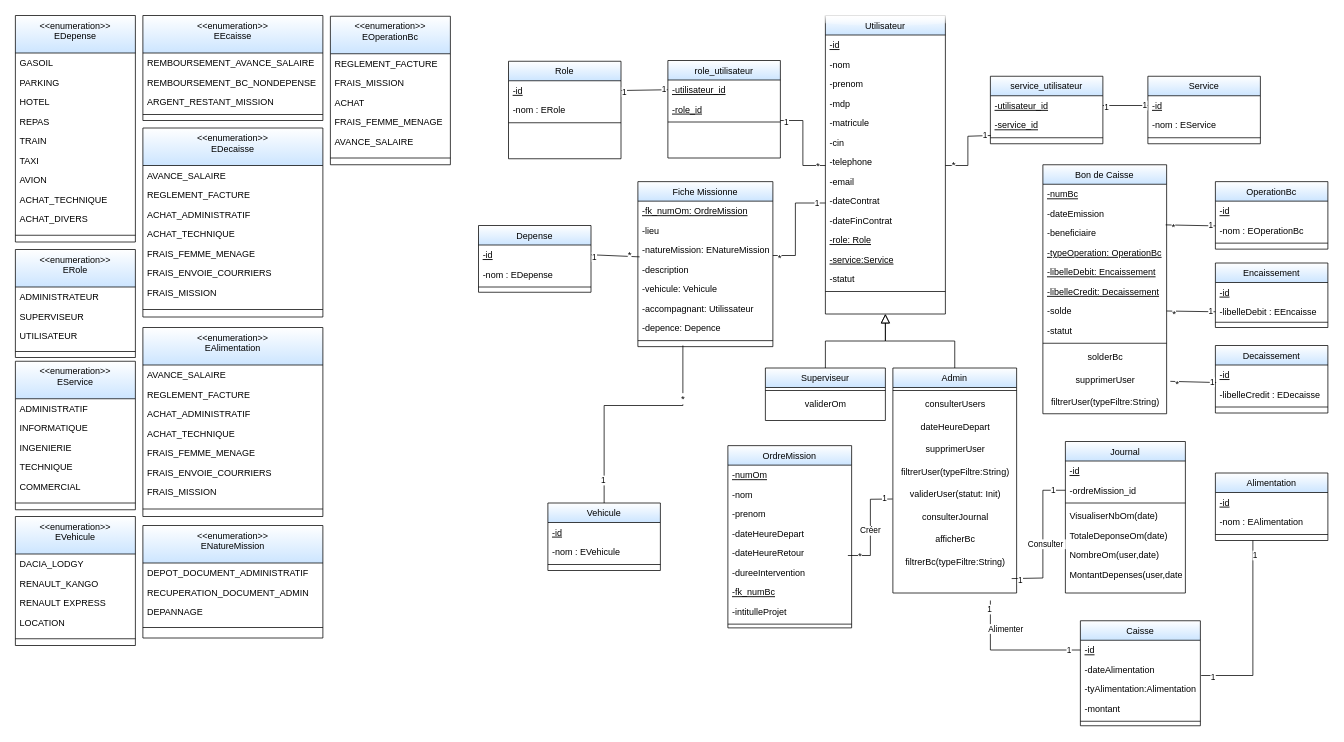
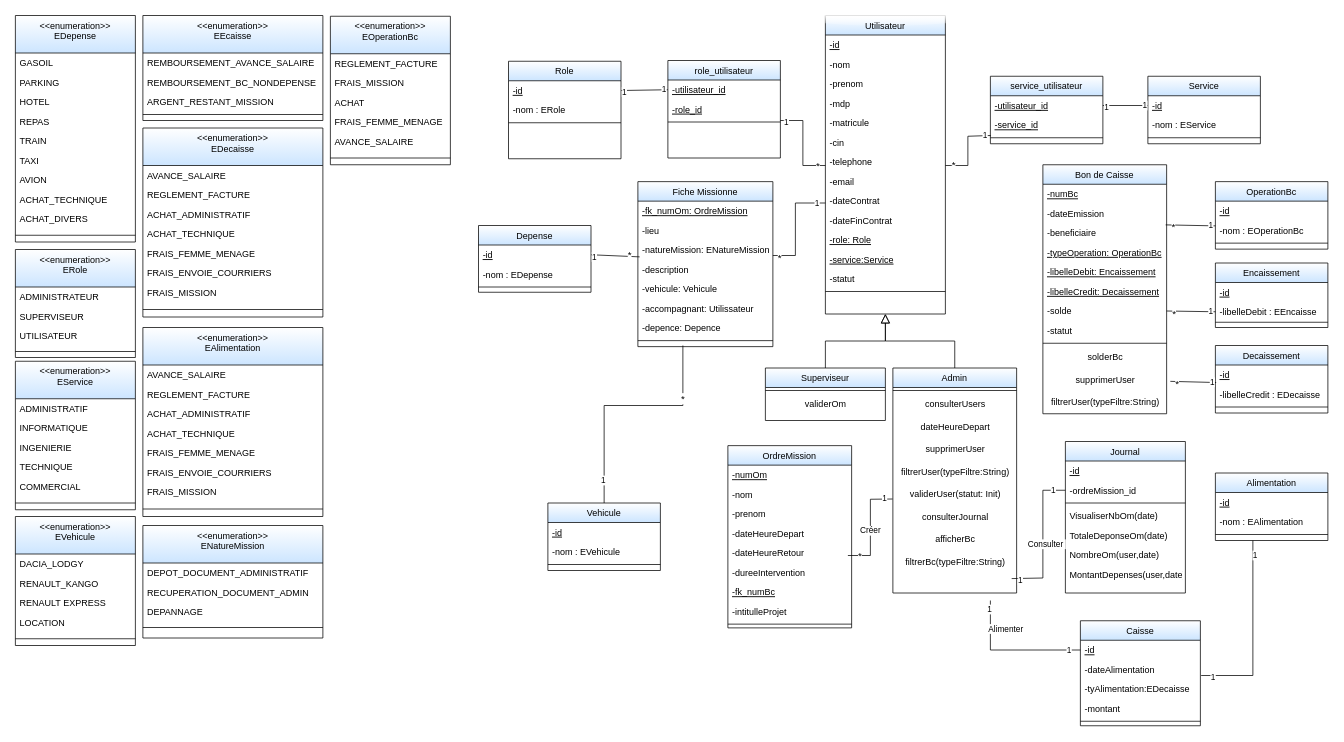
(1147, 689) -> (1142, 689)
